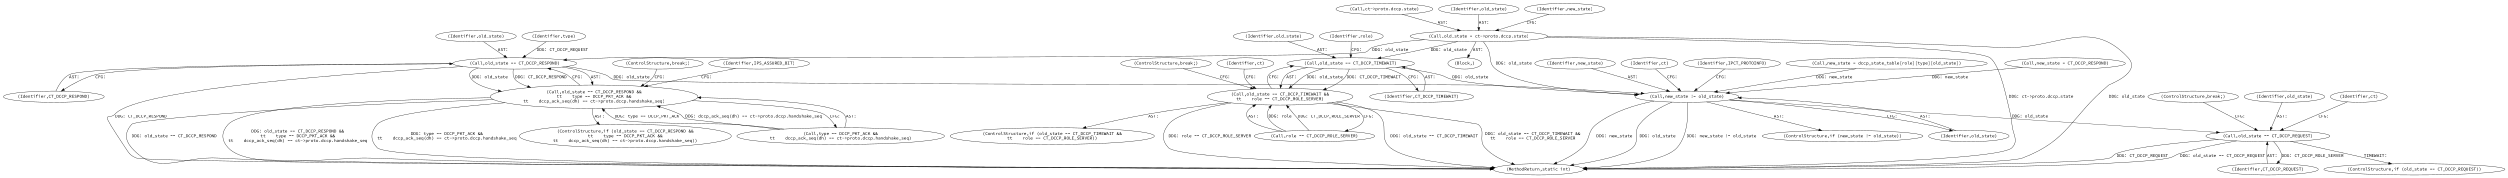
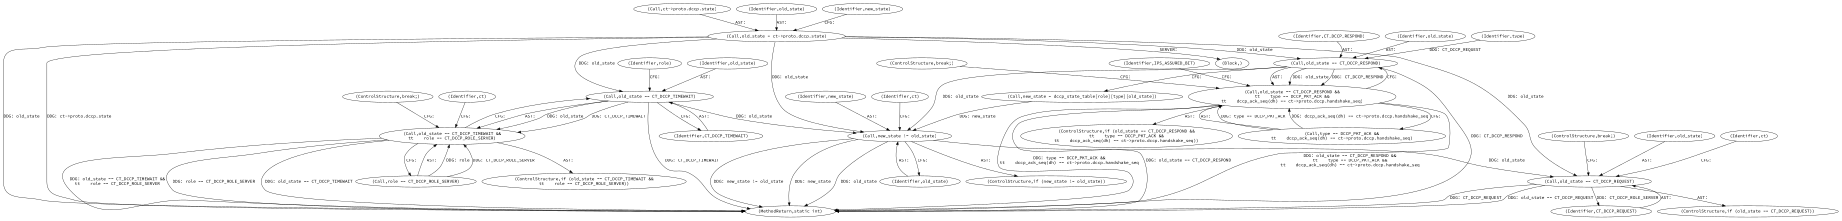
none -> (1231, 46)
(1479, 50) -> (1170, 50)
(1732, 63) -> none
(2065, 63) -> none
(257, 66) -> (1192, 75)
(2377, 156) -> (1704, 198)
none -> (677, 171)
